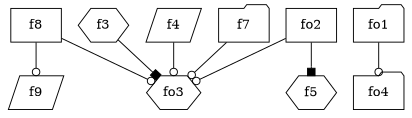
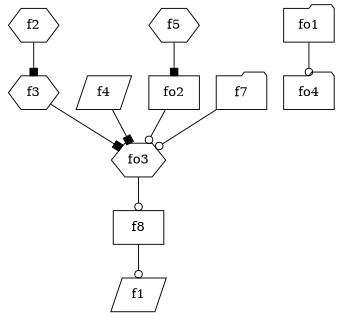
none -> (34, 25)
(311, 54) -> (174, 54)
(174, 55) -> (119, 122)
(105, 59) -> (139, 190)
(36, 93) -> (139, 295)
